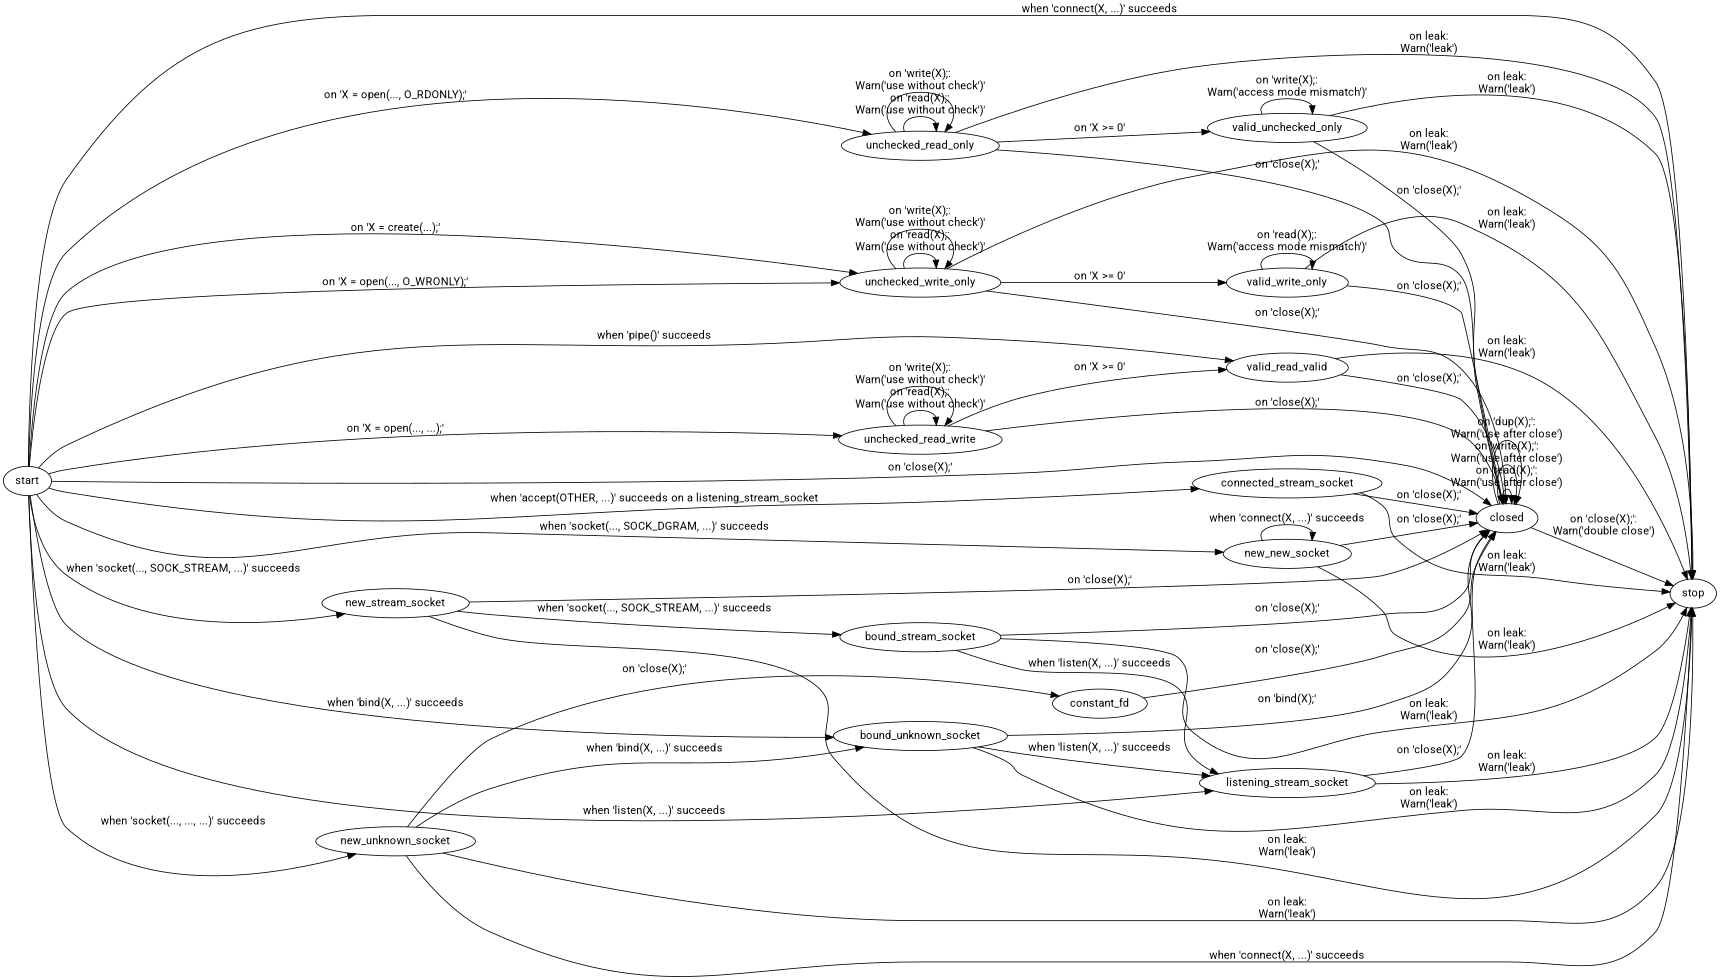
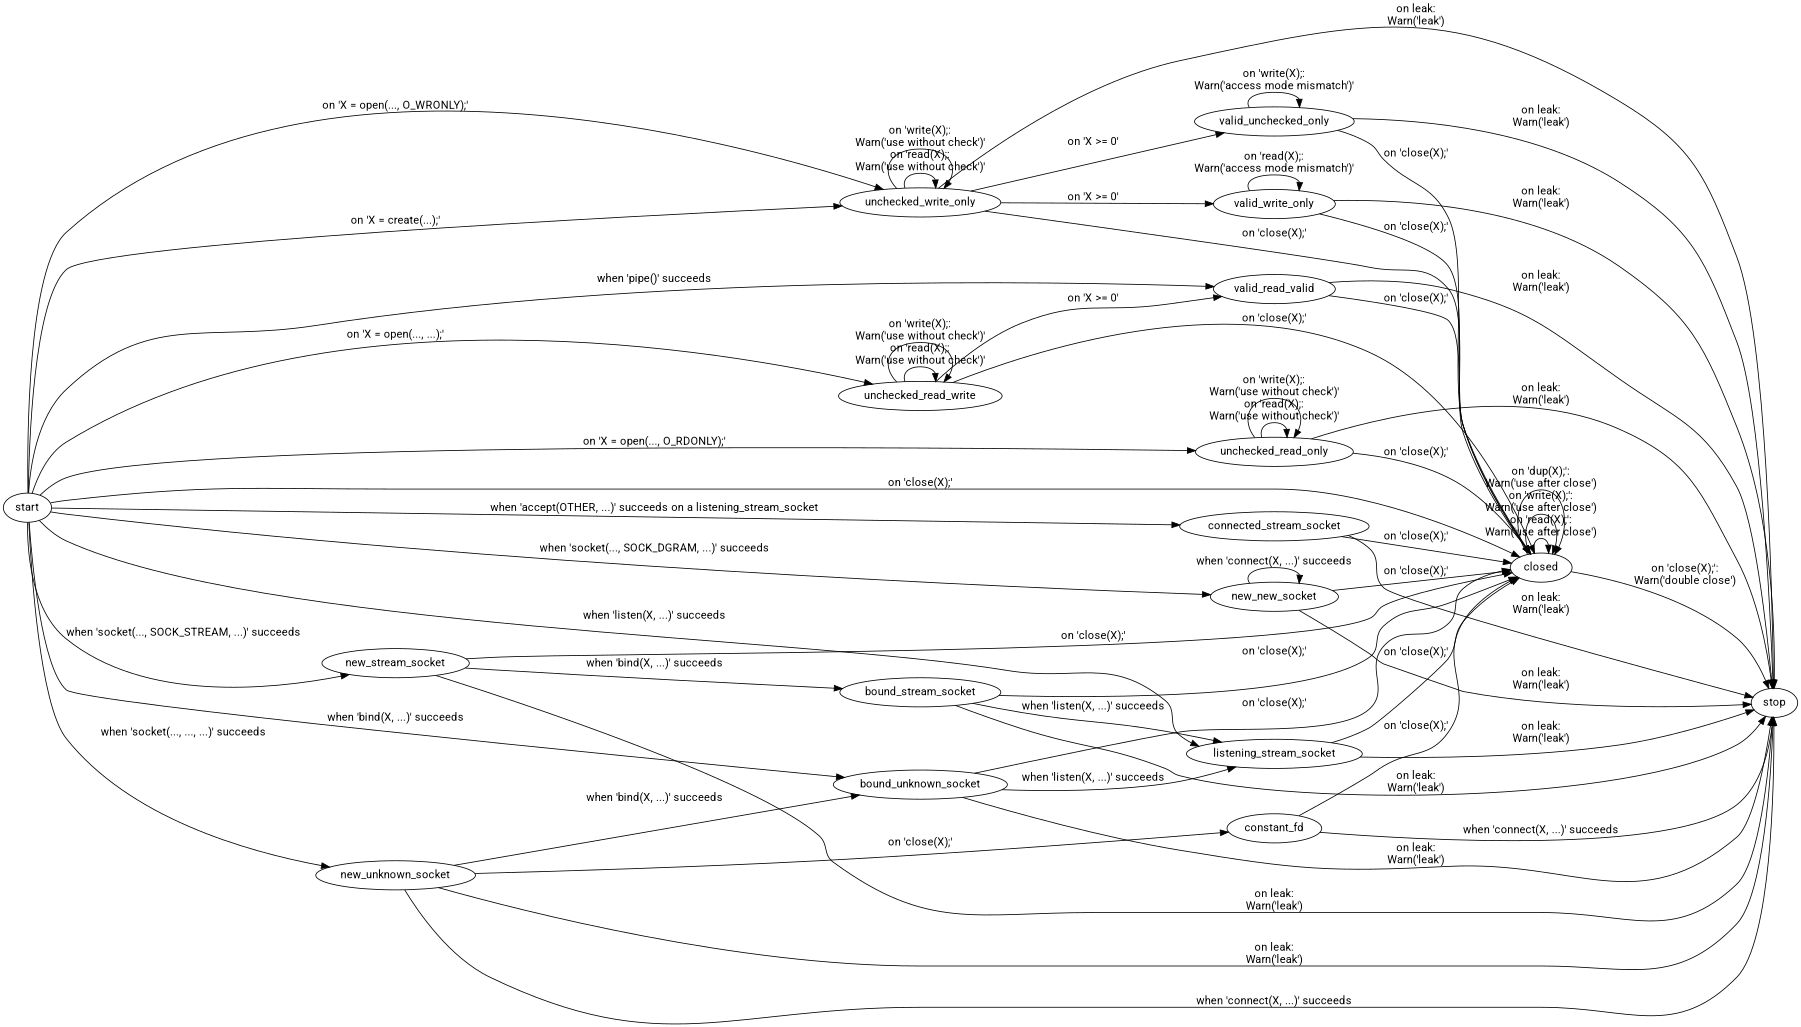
(943, 15) -> (1575, 839)
(1099, 137) -> (1093, 163)
(655, 609) -> (655, 664)
(1287, 699) -> (1274, 703)
